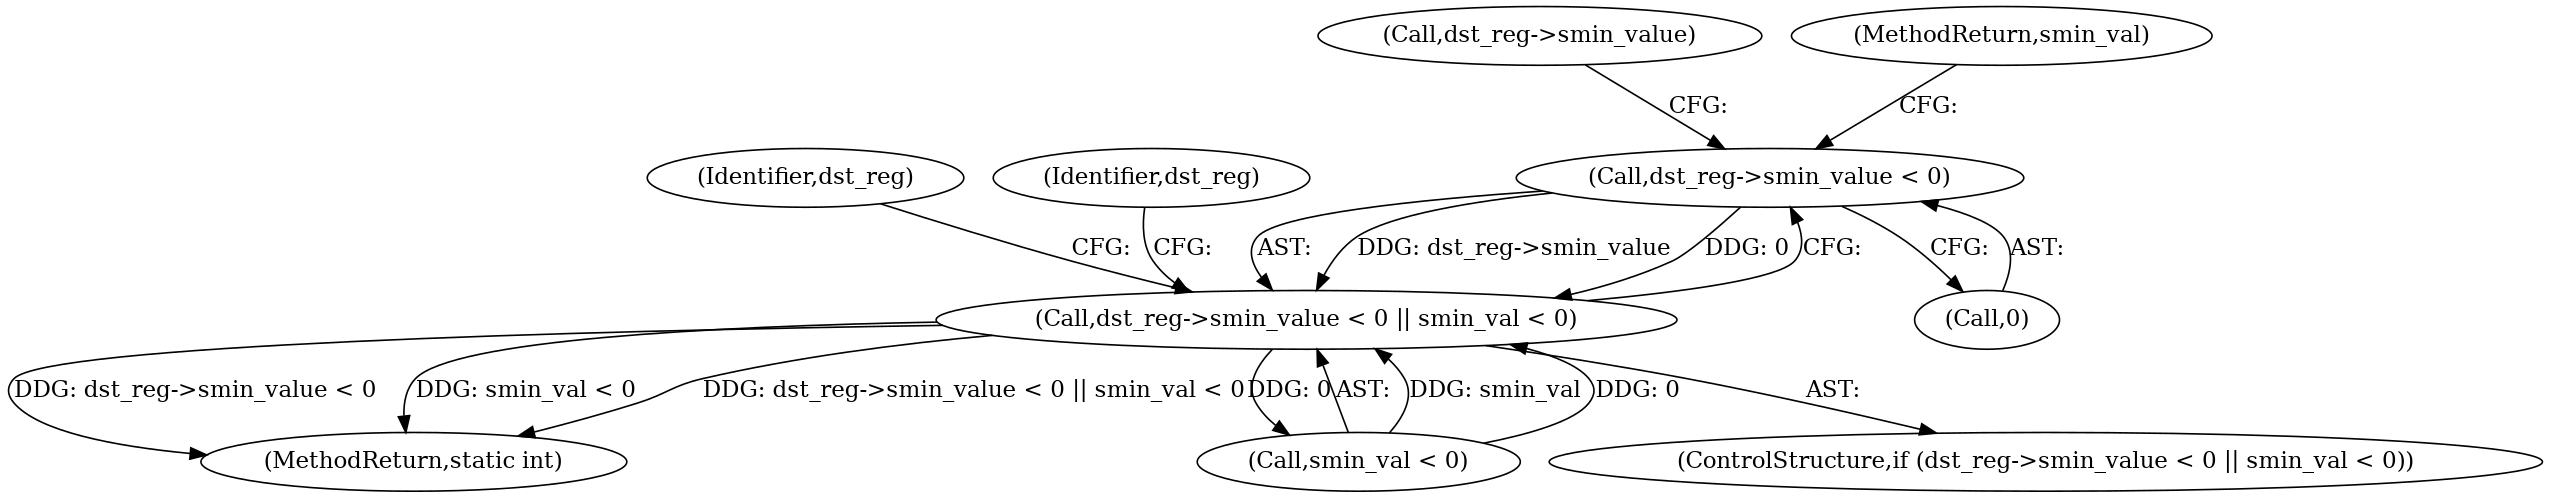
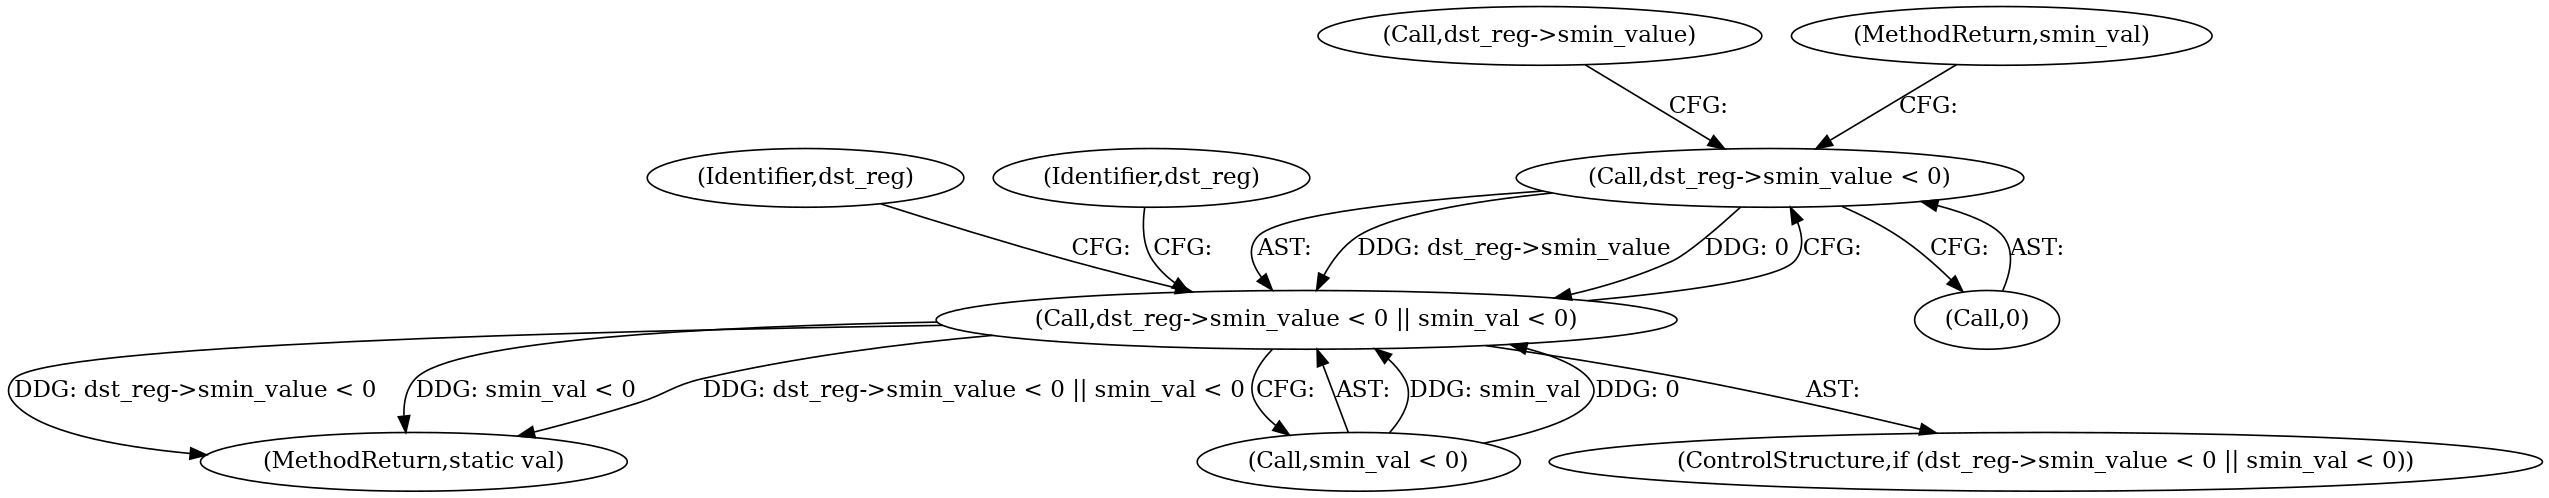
(1289, 391) -> (1289, 391)
(414, 462) -> (414, 462)
